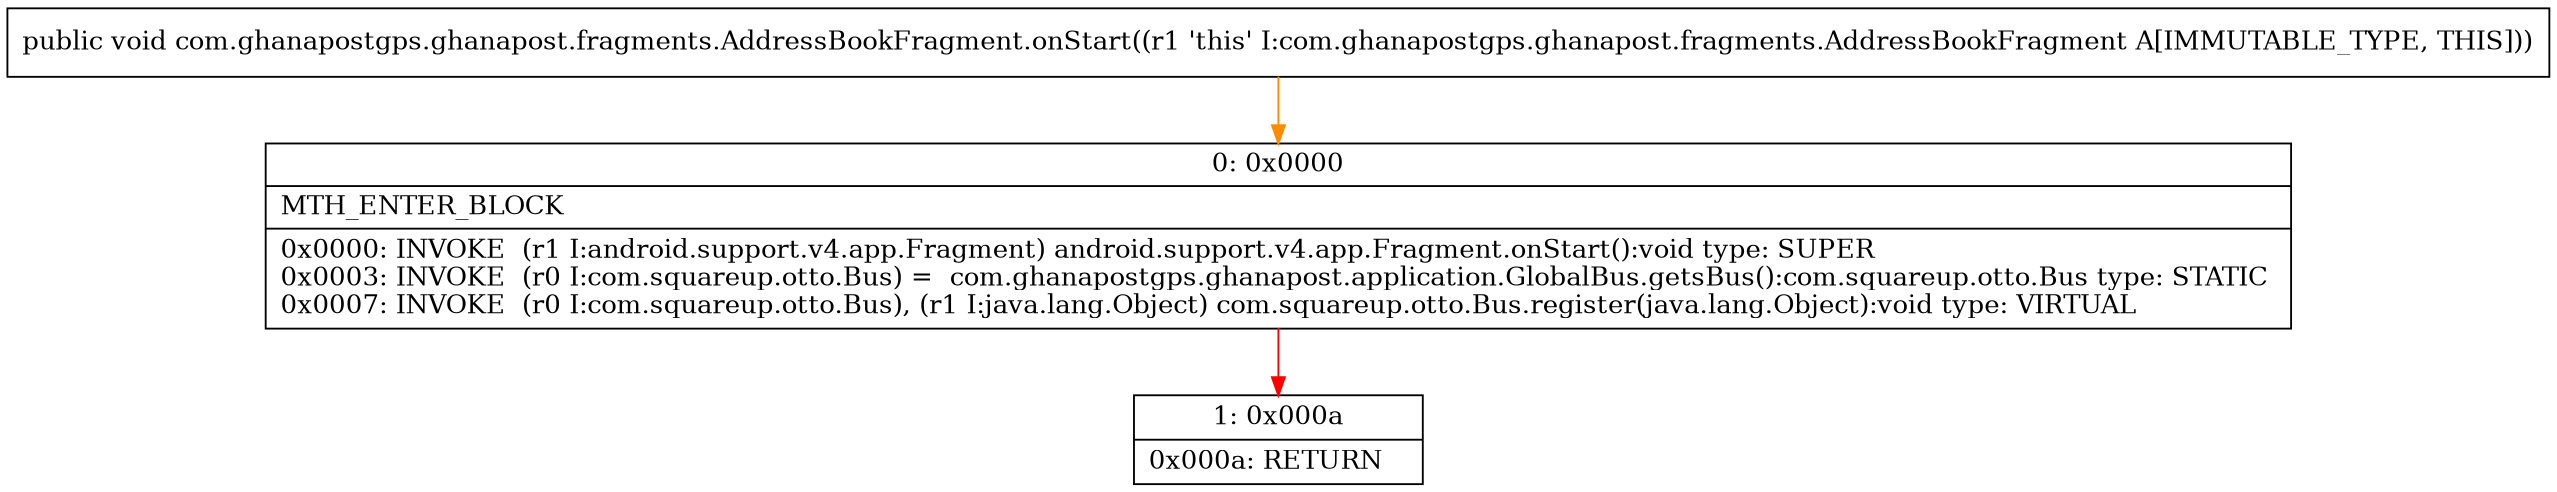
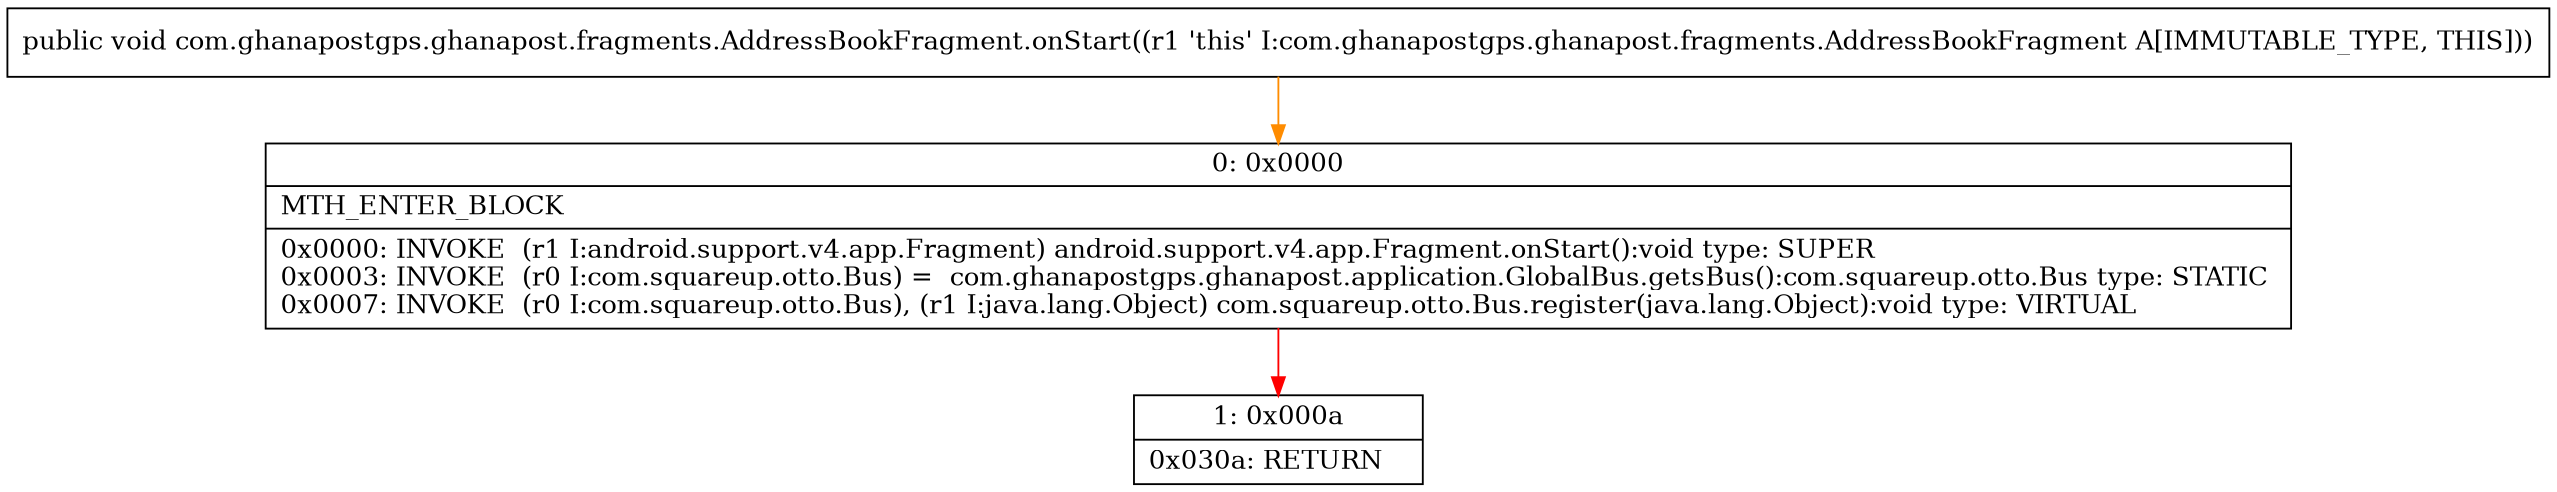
(1278, 461) -> (1278, 461)
